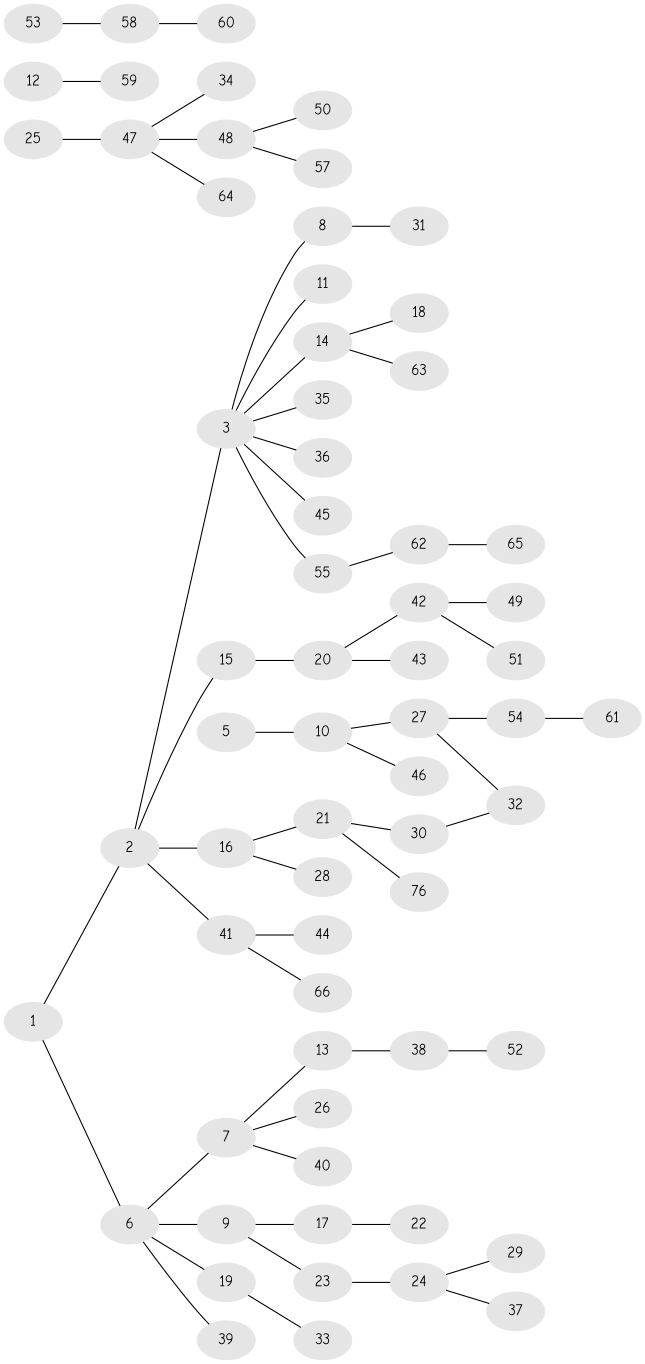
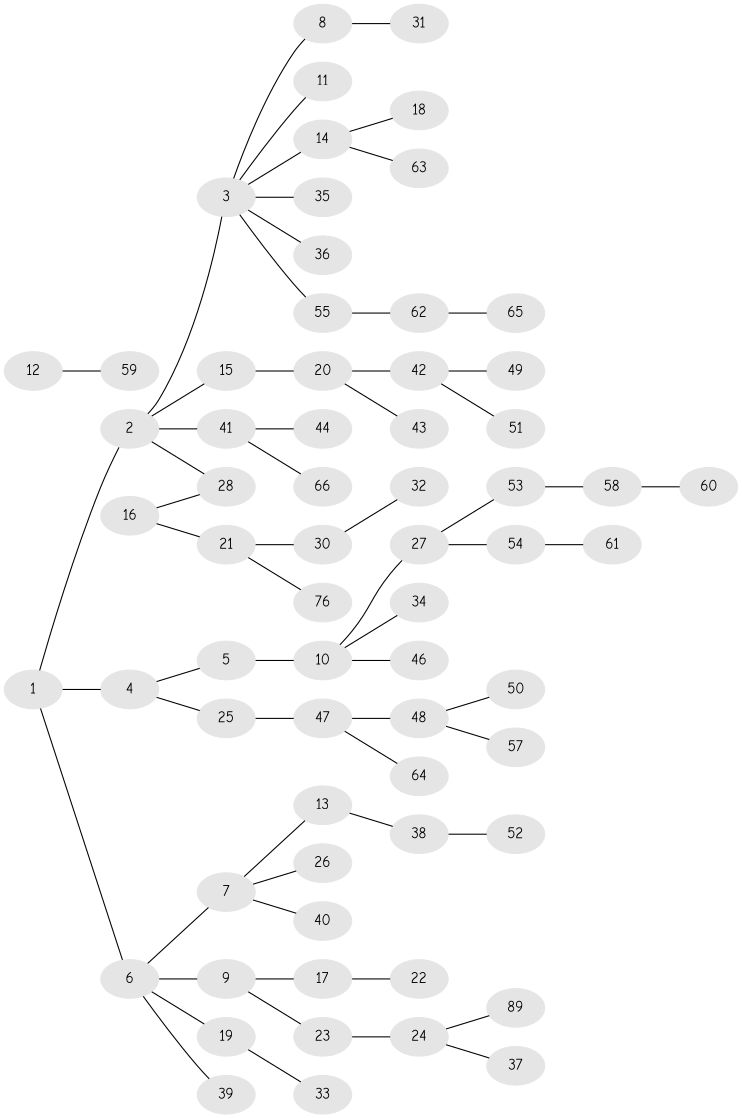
(178, 110) -> (371, 632)
(323, 516) -> none
none -> (130, 689)
(468, 762) -> (468, 516)
(178, 848) -> (178, 458)
(516, 1253) -> (516, 1008)
